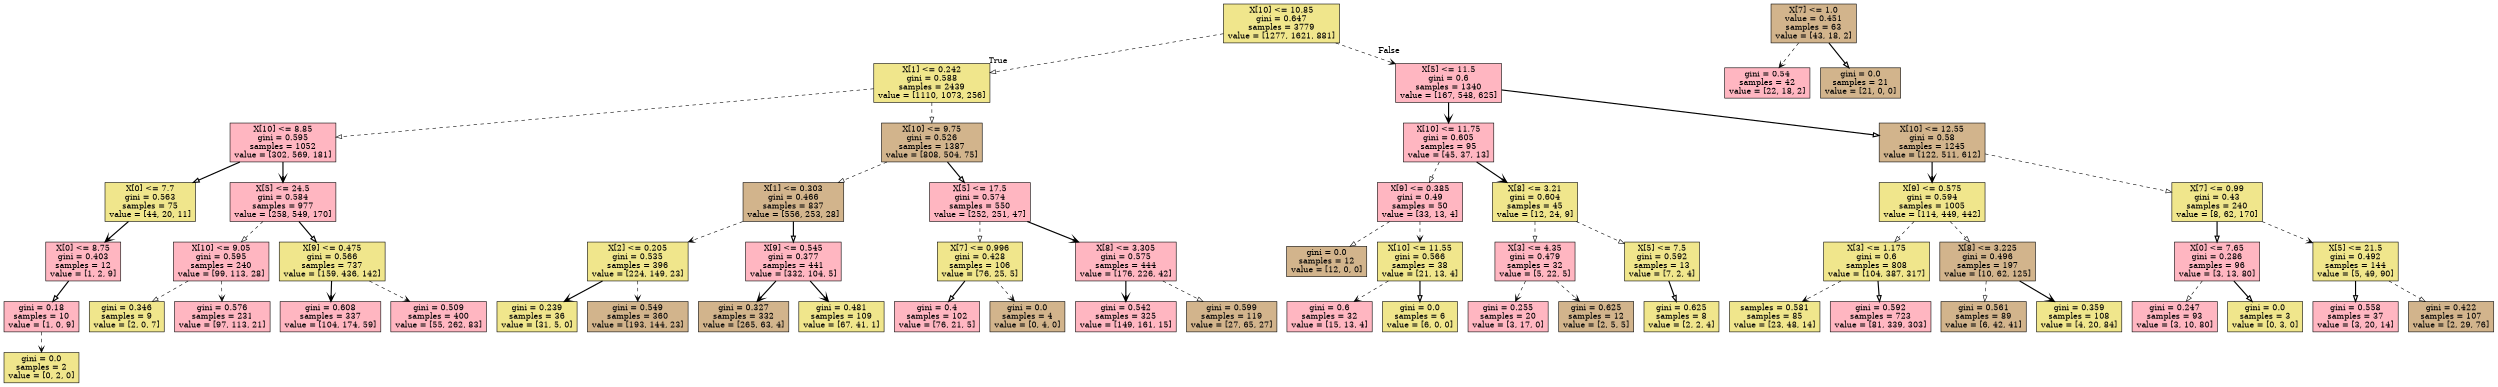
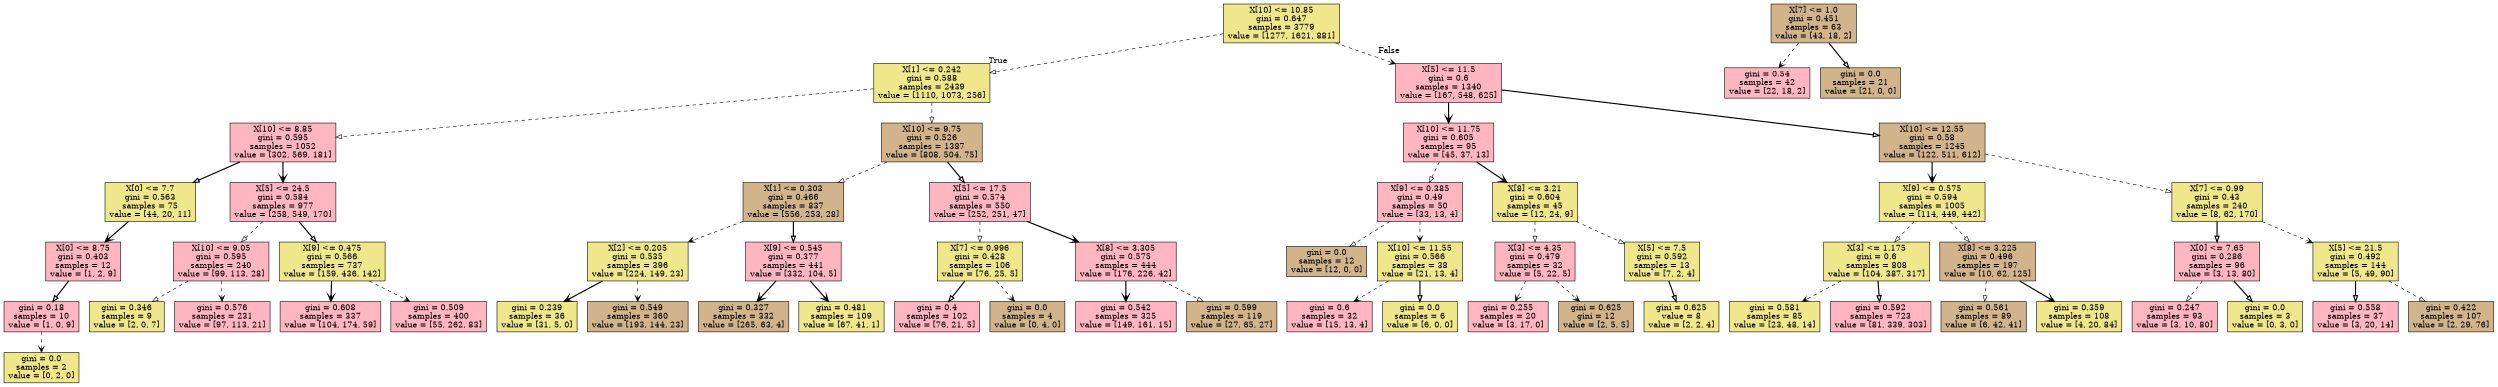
(1814, 23) -> (1814, 23)
(1596, 317) -> (1596, 317)
(1681, 317) -> (1681, 317)
(1775, 317) -> (1775, 317)
